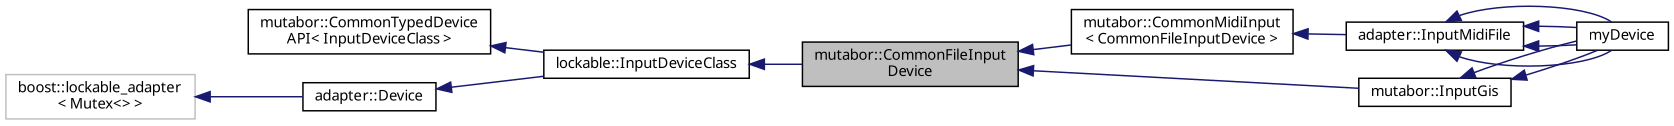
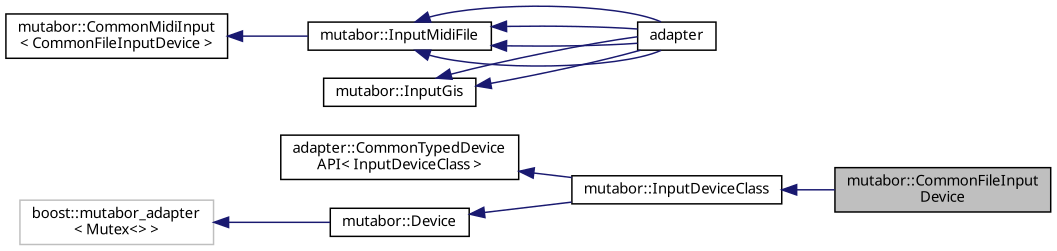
(369, 32) -> (400, 157)
(1435, 36) -> (400, 36)
(1623, 36) -> (677, 36)
(1052, 47) -> none
(647, 64) -> (677, 190)
(1196, 80) -> none
(100, 97) -> (117, 222)
(369, 97) -> (400, 222)
